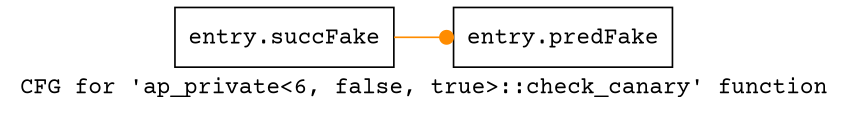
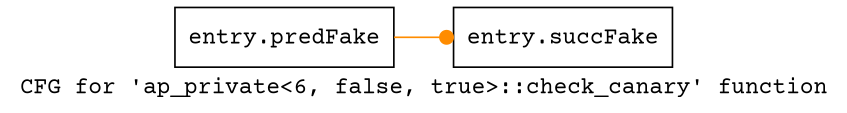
(417, 37) -> (417, 37)
